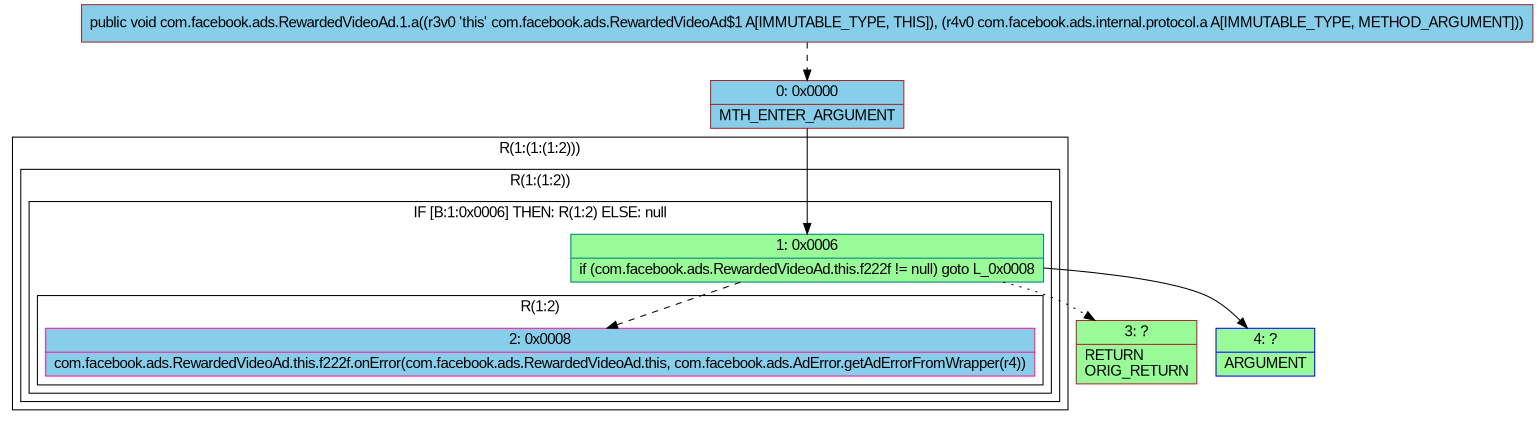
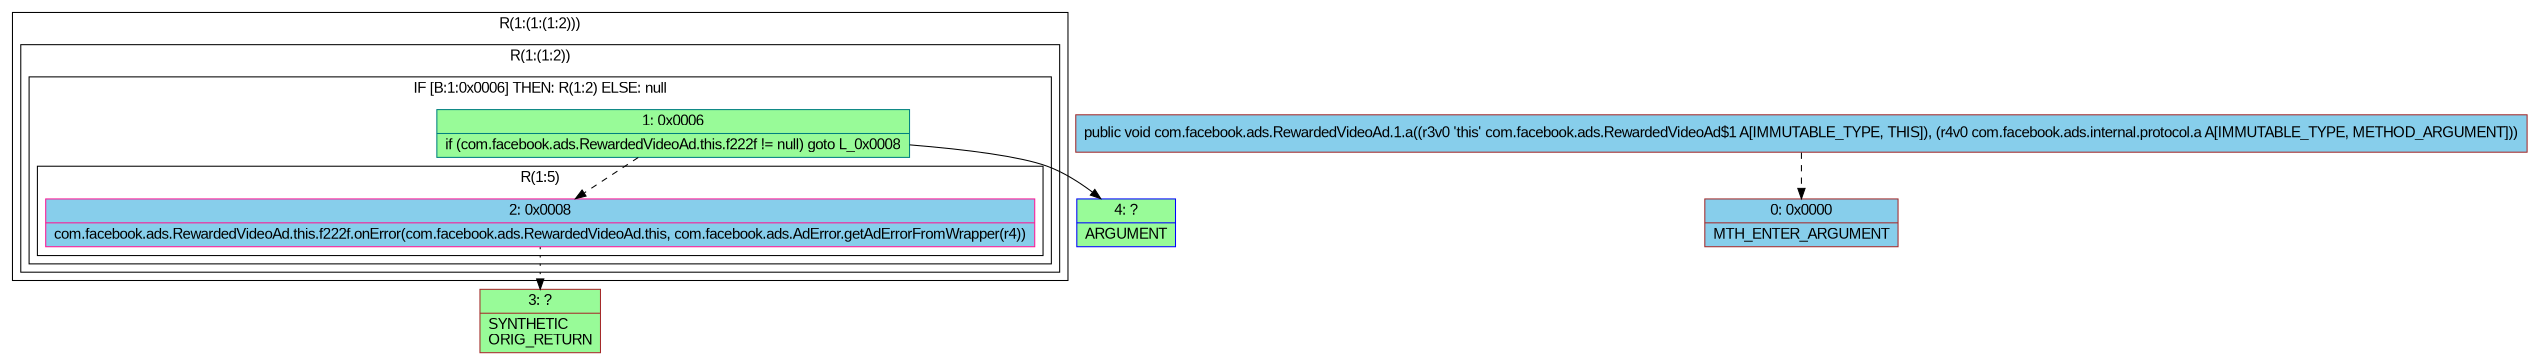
(807, 176) -> none
(1027, 289) -> (540, 263)
(540, 308) -> (540, 178)
(1114, 356) -> (528, 325)
